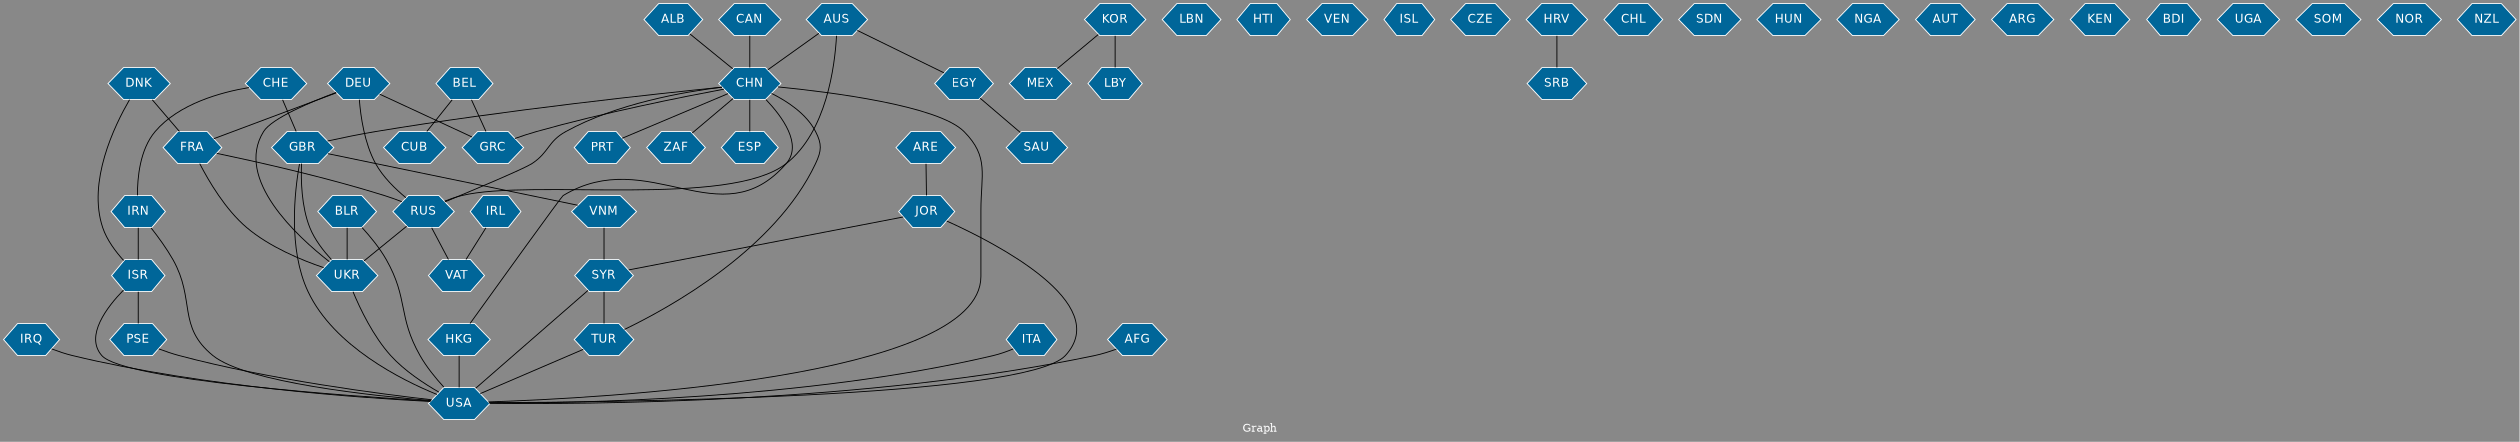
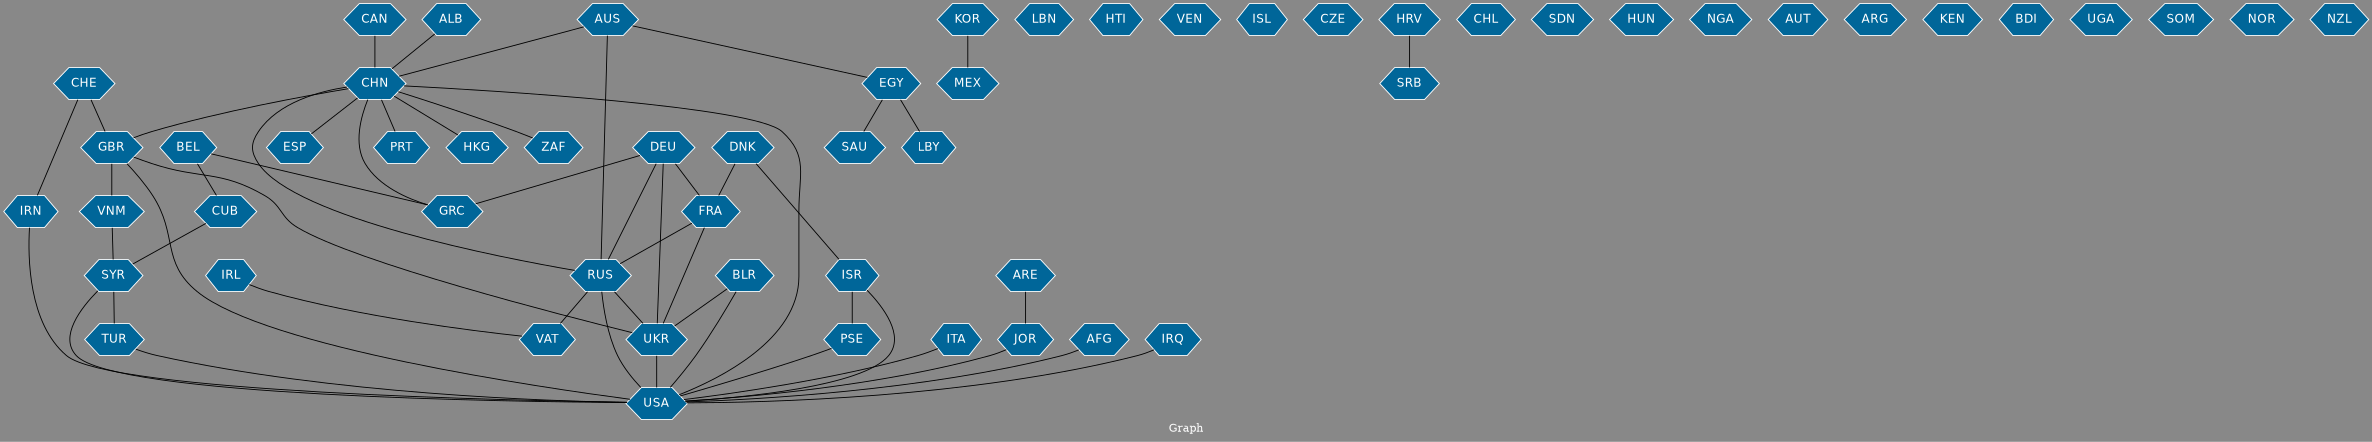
(1115, 52) -> (910, 116)
(768, 230) -> none
(766, 243) -> (164, 247)
(138, 244) -> none
(459, 372) -> (613, 343)
